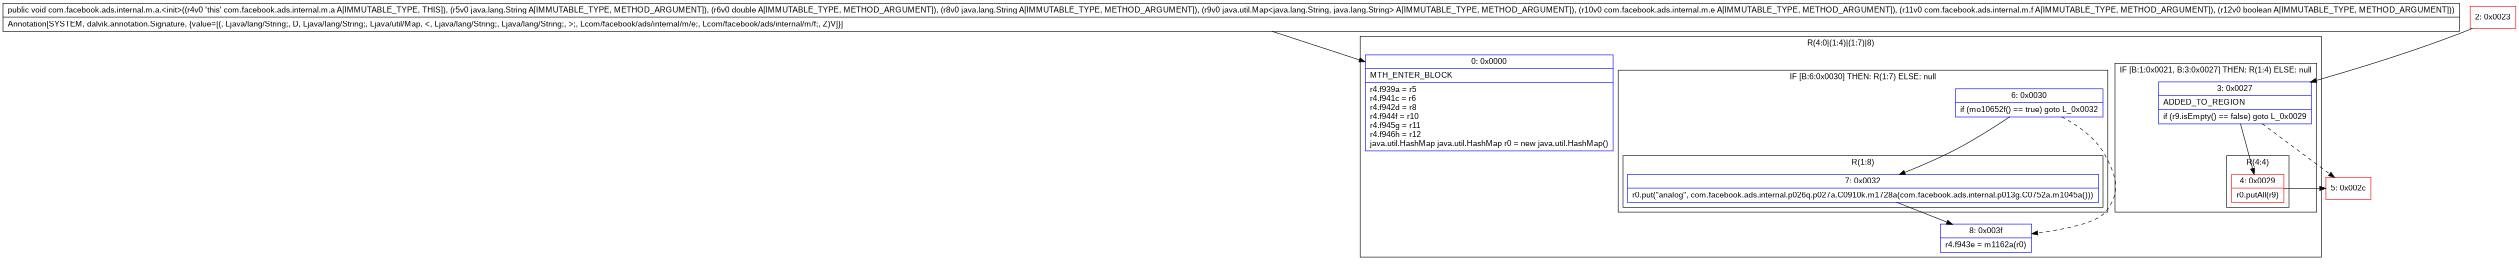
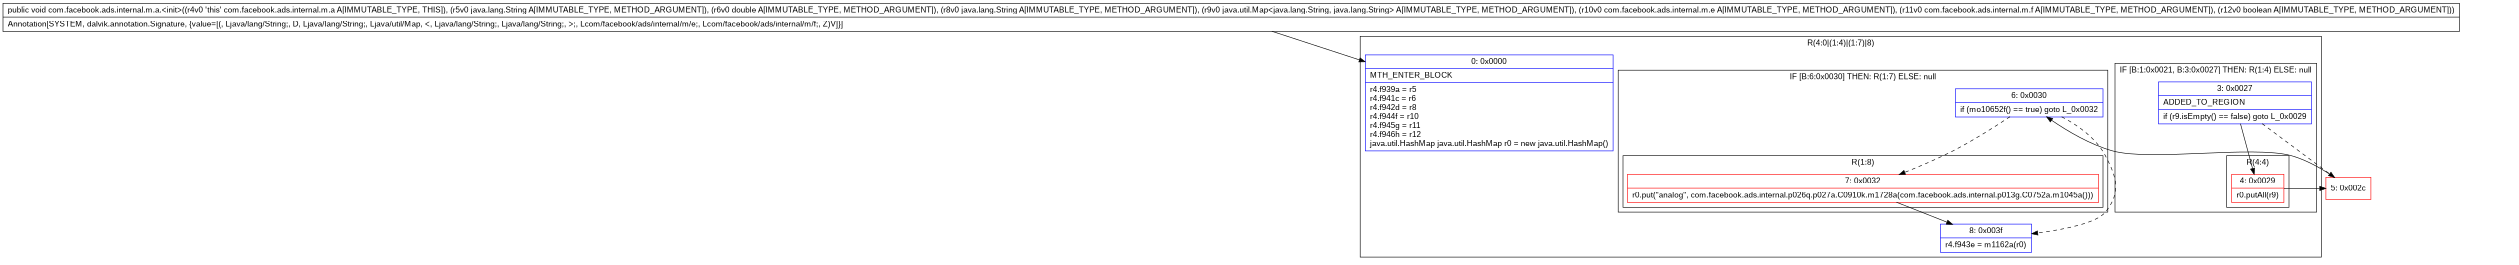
(2493, 17) -> none
(1959, 148) -> (1959, 148)
none -> (2192, 154)
(1863, 188) -> (1863, 188)
